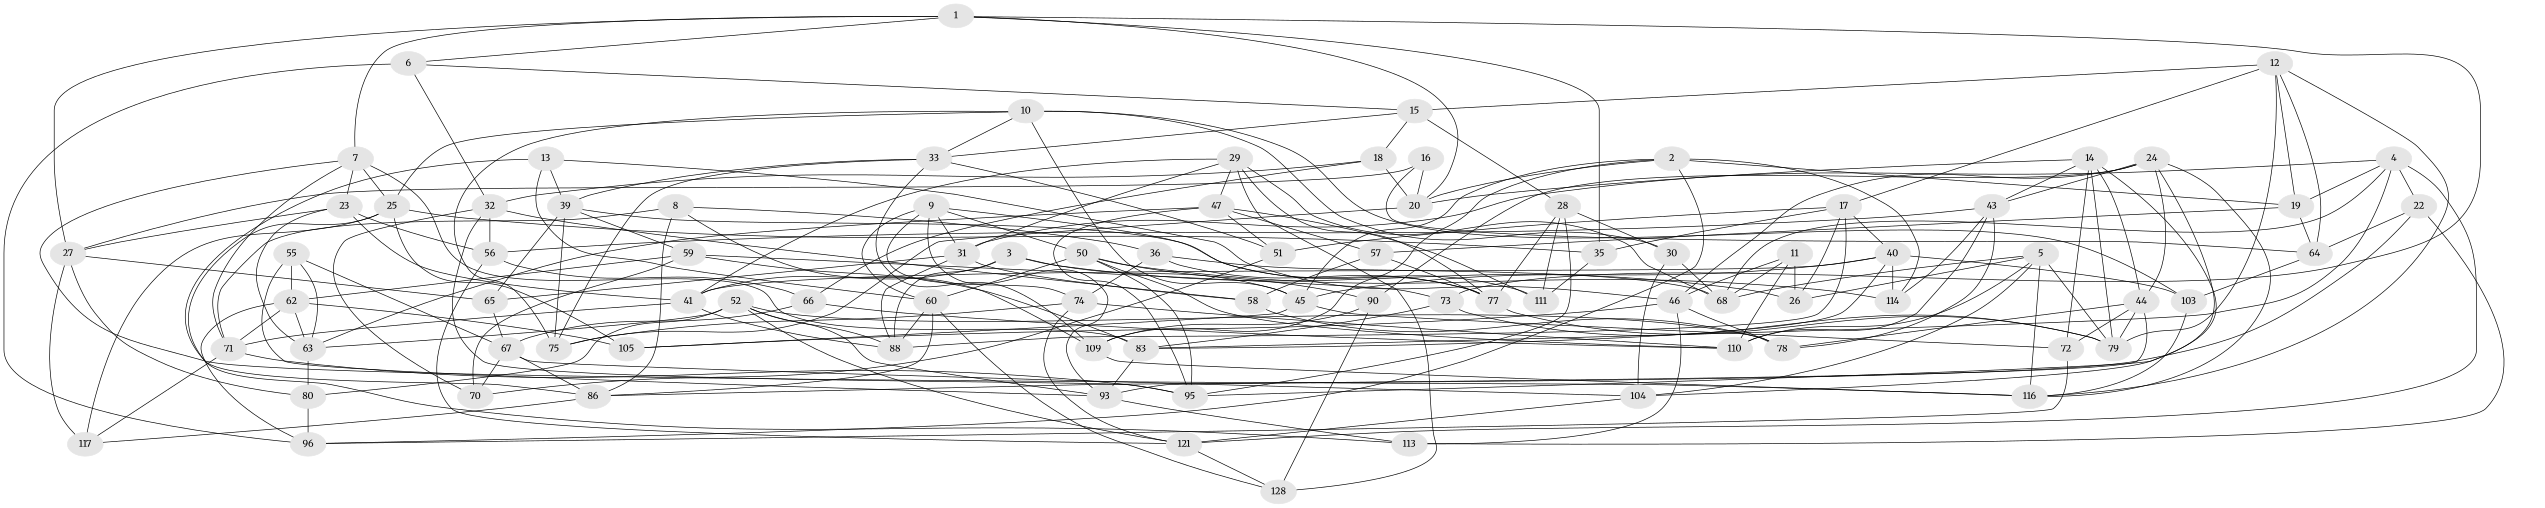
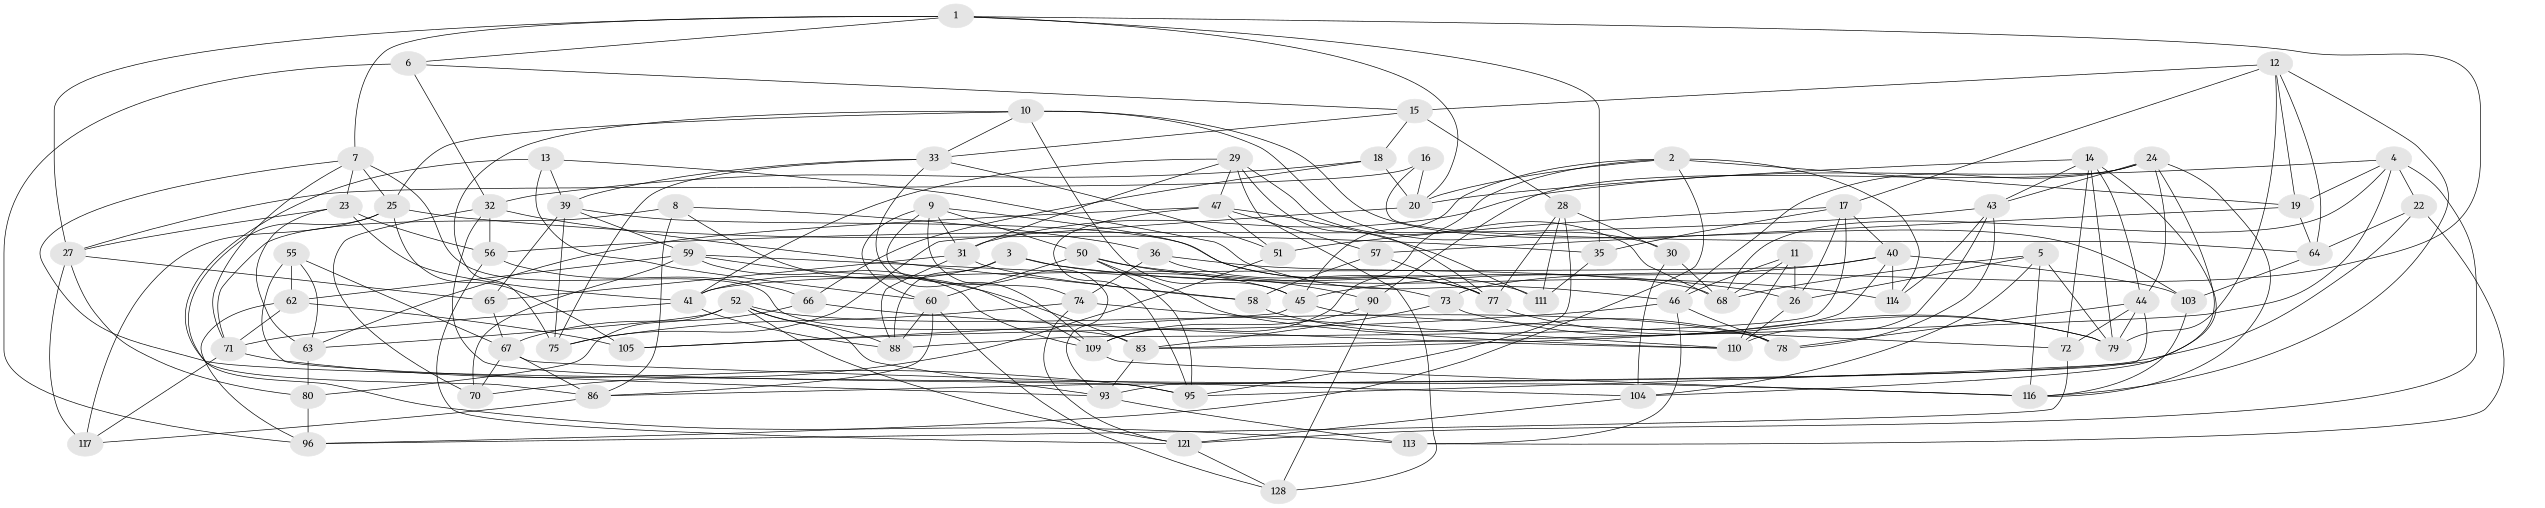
none -> (954, 289)
(1910, 321) -> (1765, 325)
(300, 325) -> none
